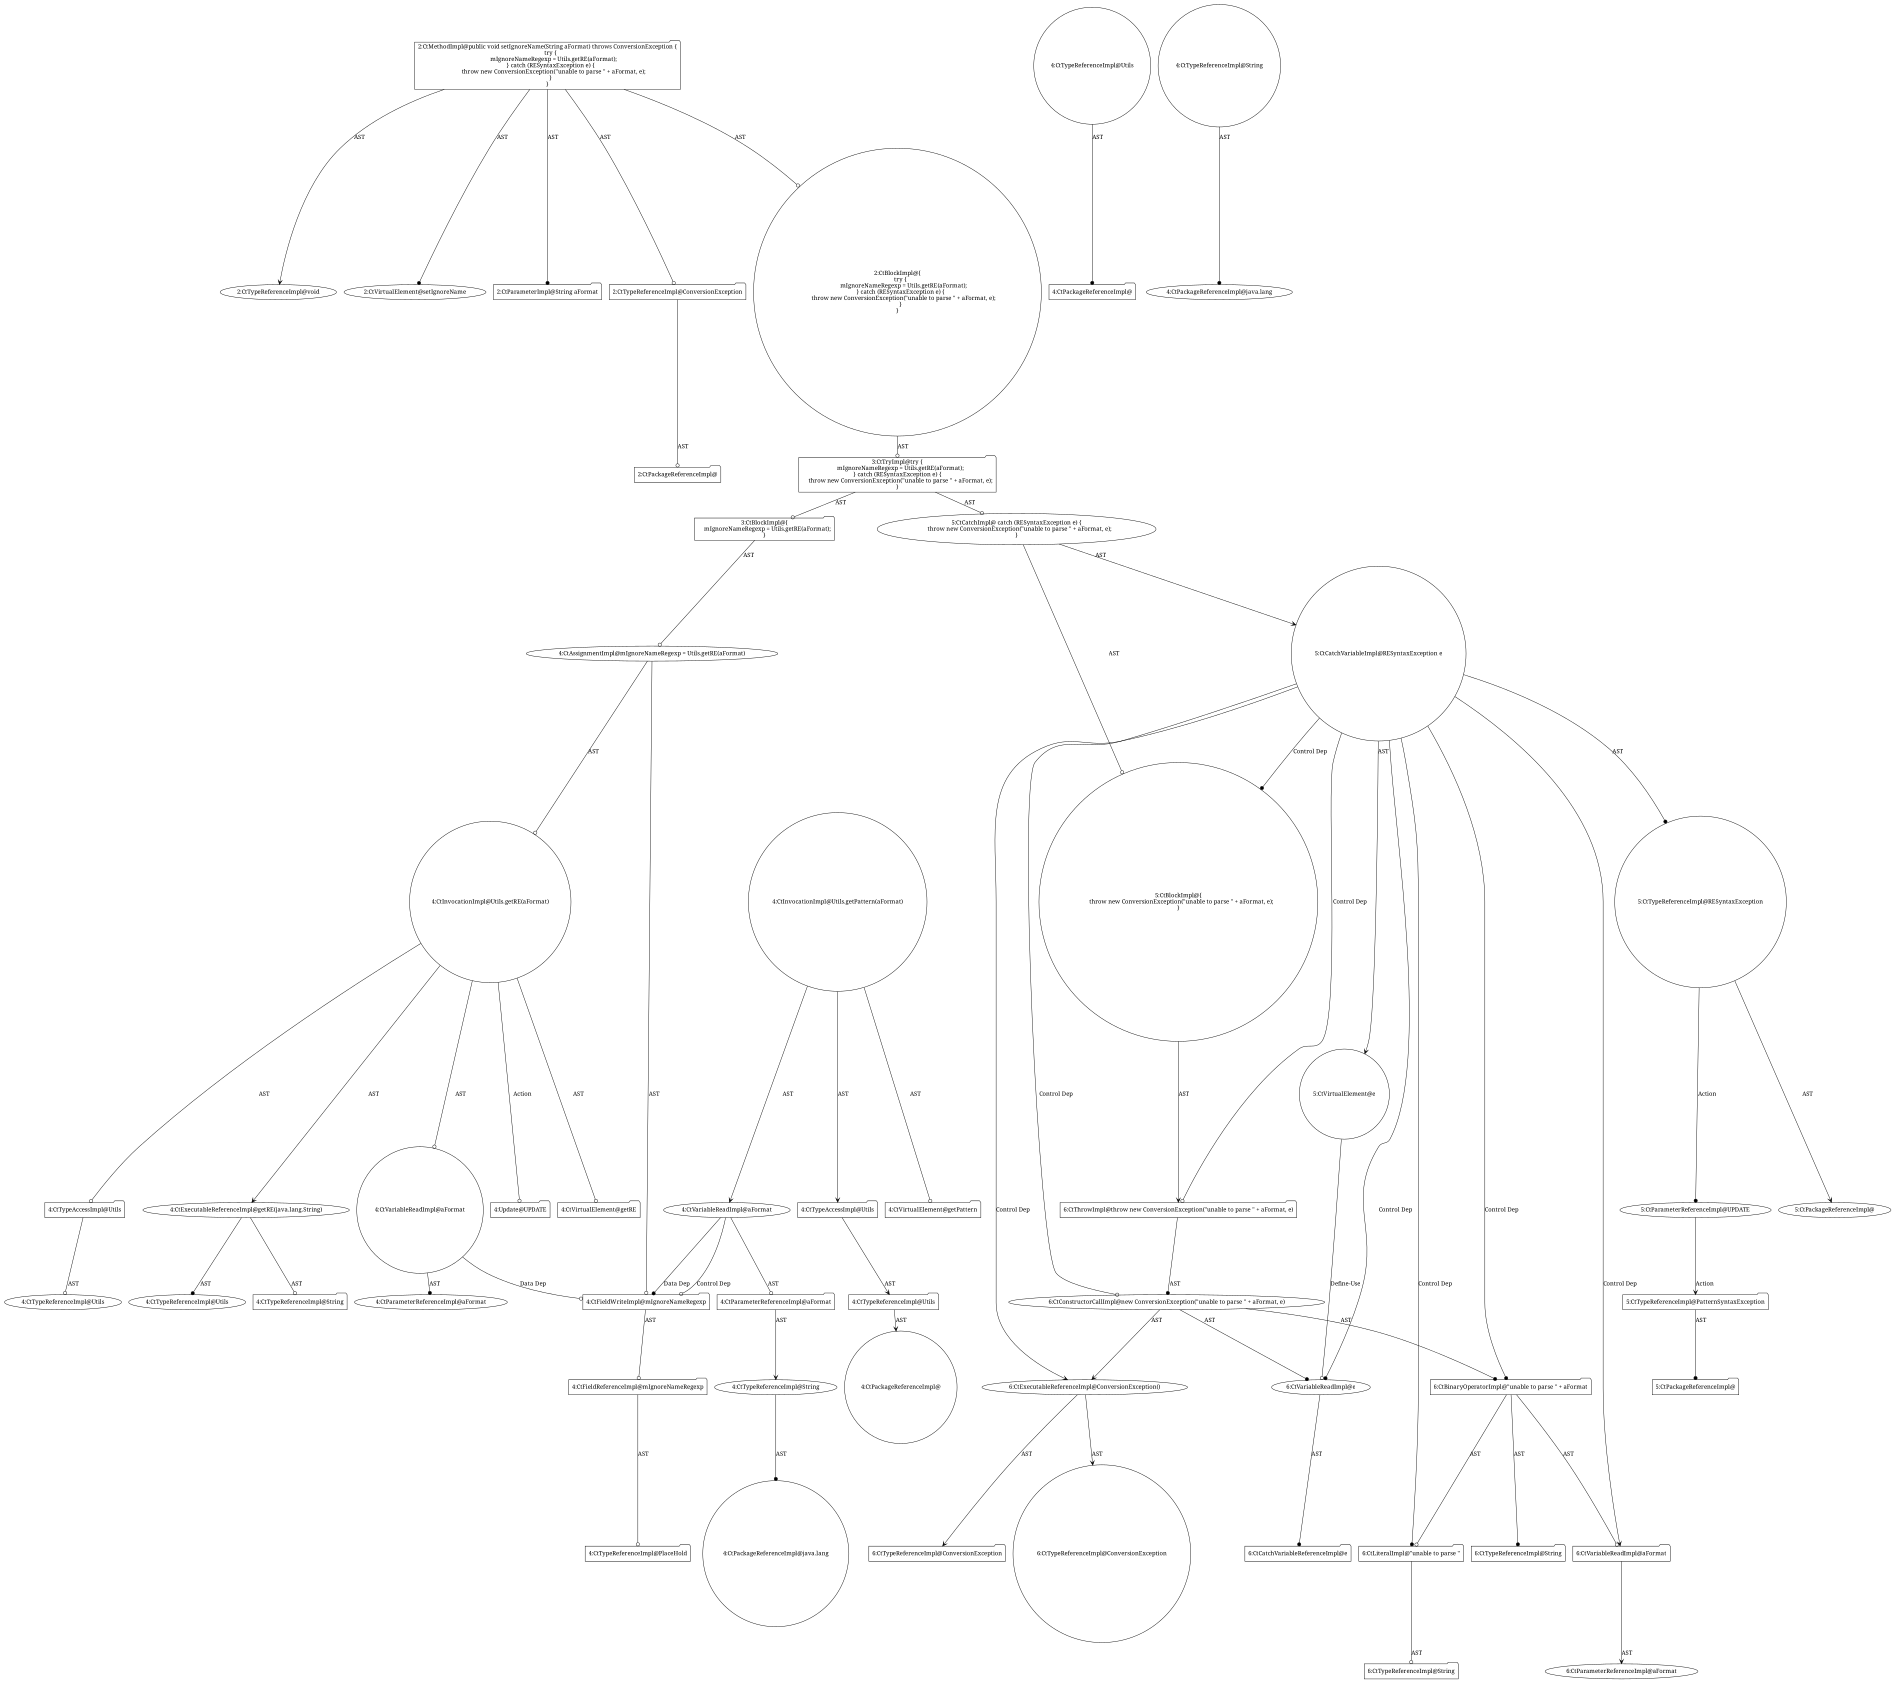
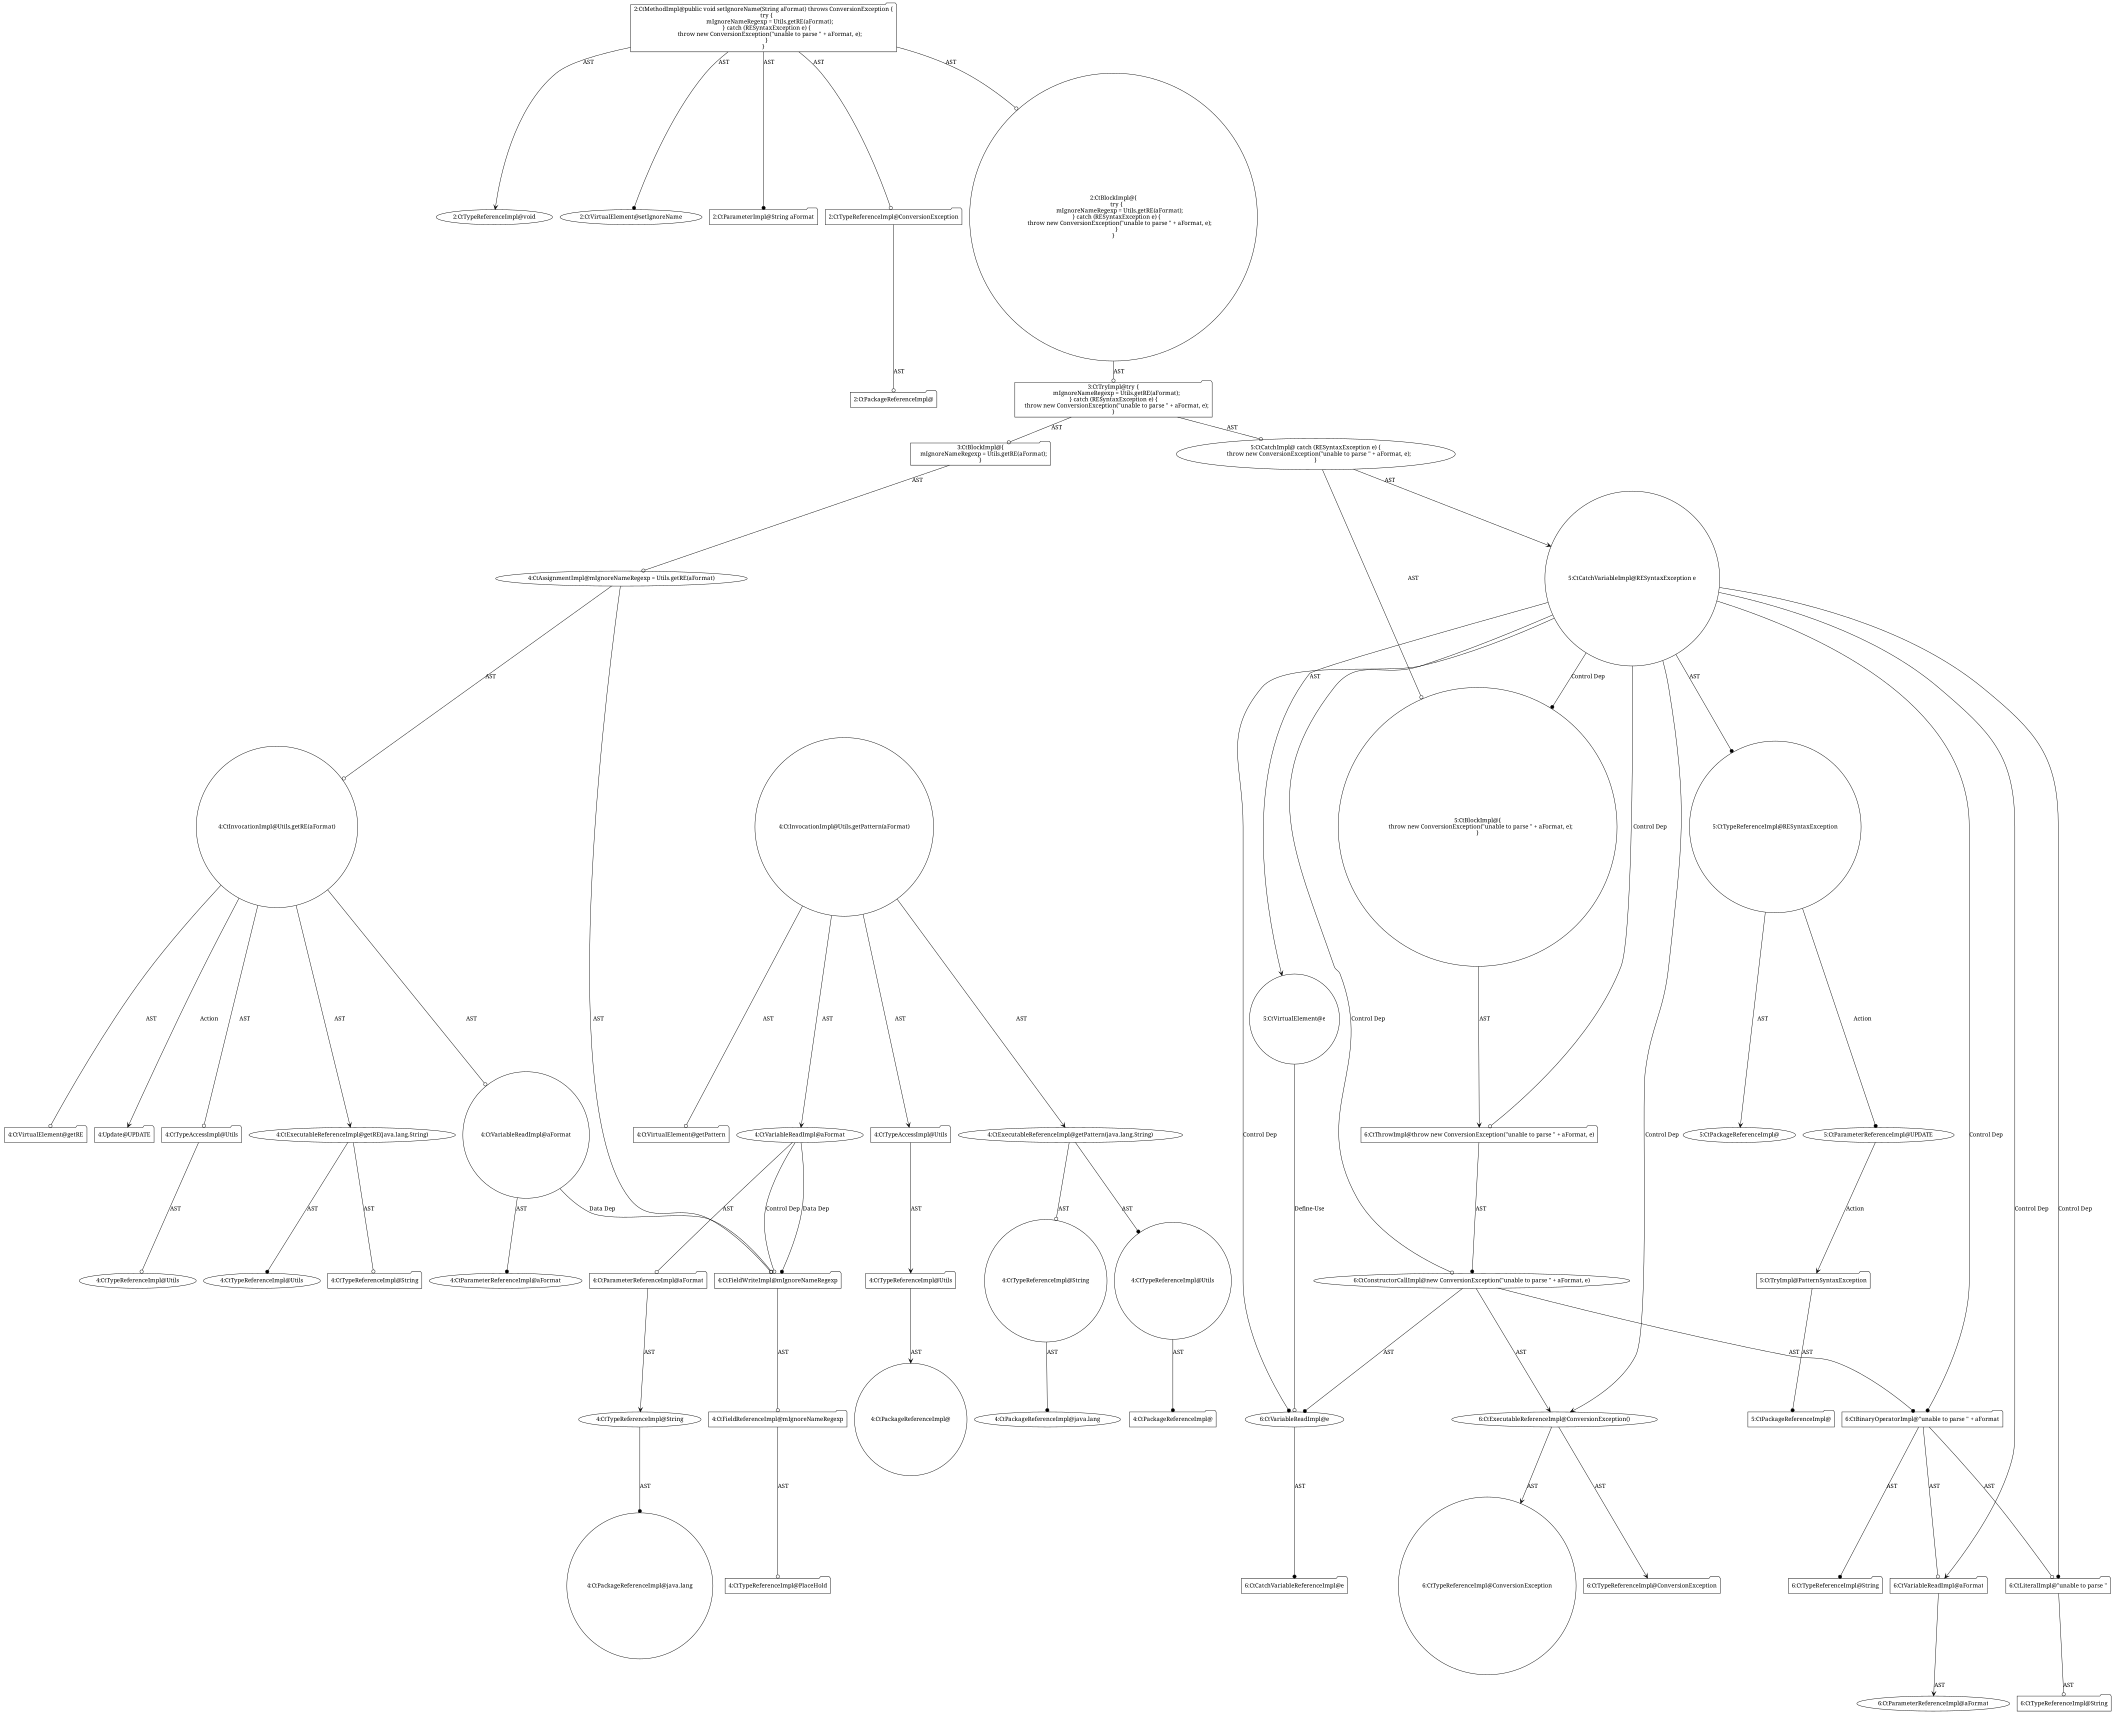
(509, 1091) -> (182, 1010)
none -> (1070, 1135)
(1696, 1302) -> (1813, 1281)
